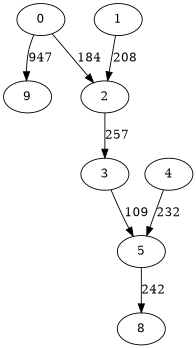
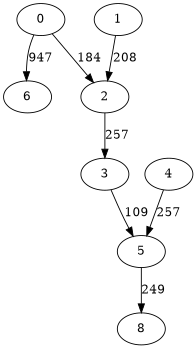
(28, 97) -> (28, 97)
(169, 213) -> (169, 213)
(154, 290) -> (154, 290)
